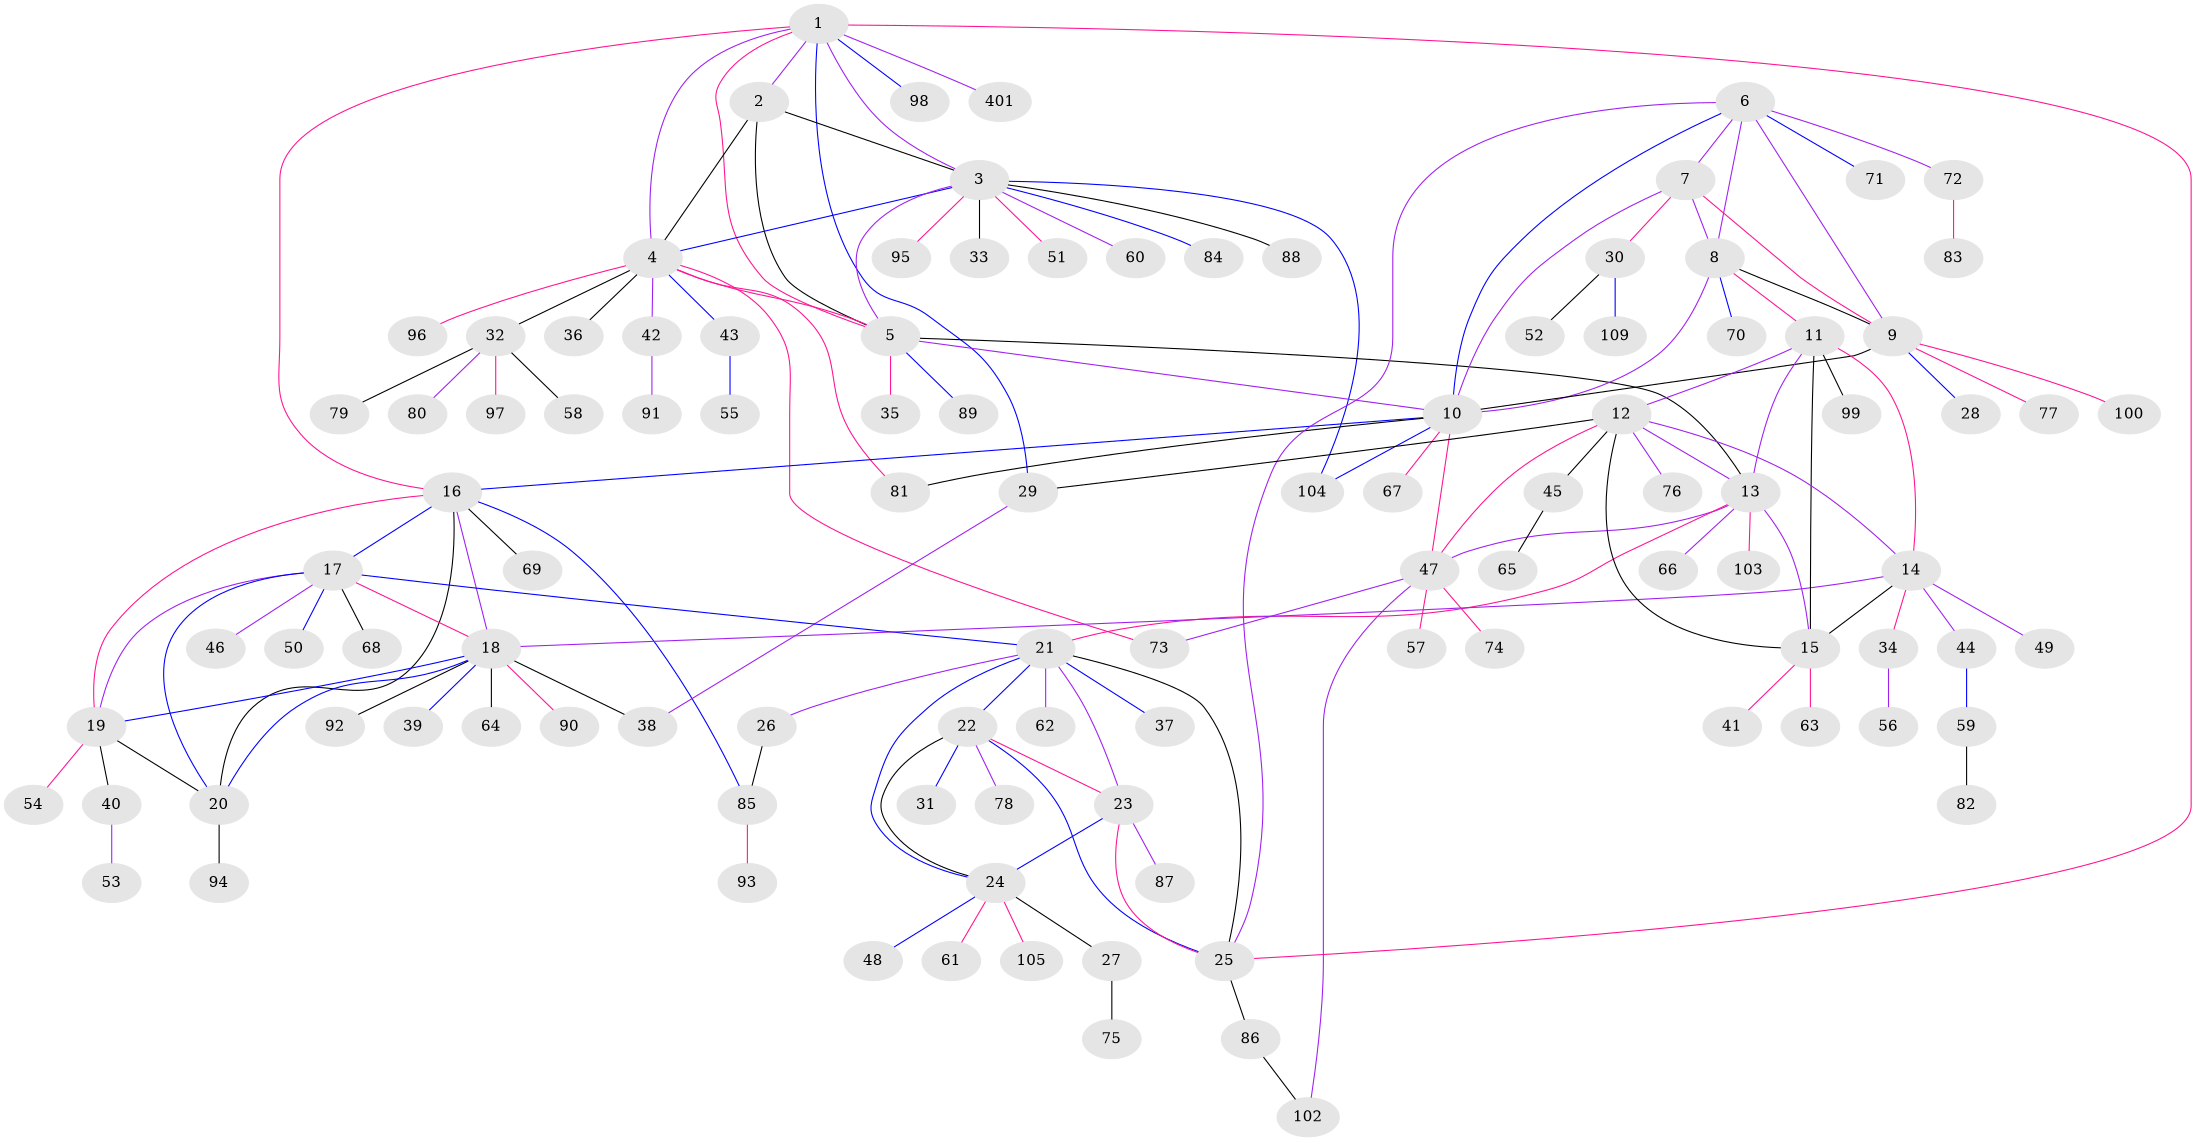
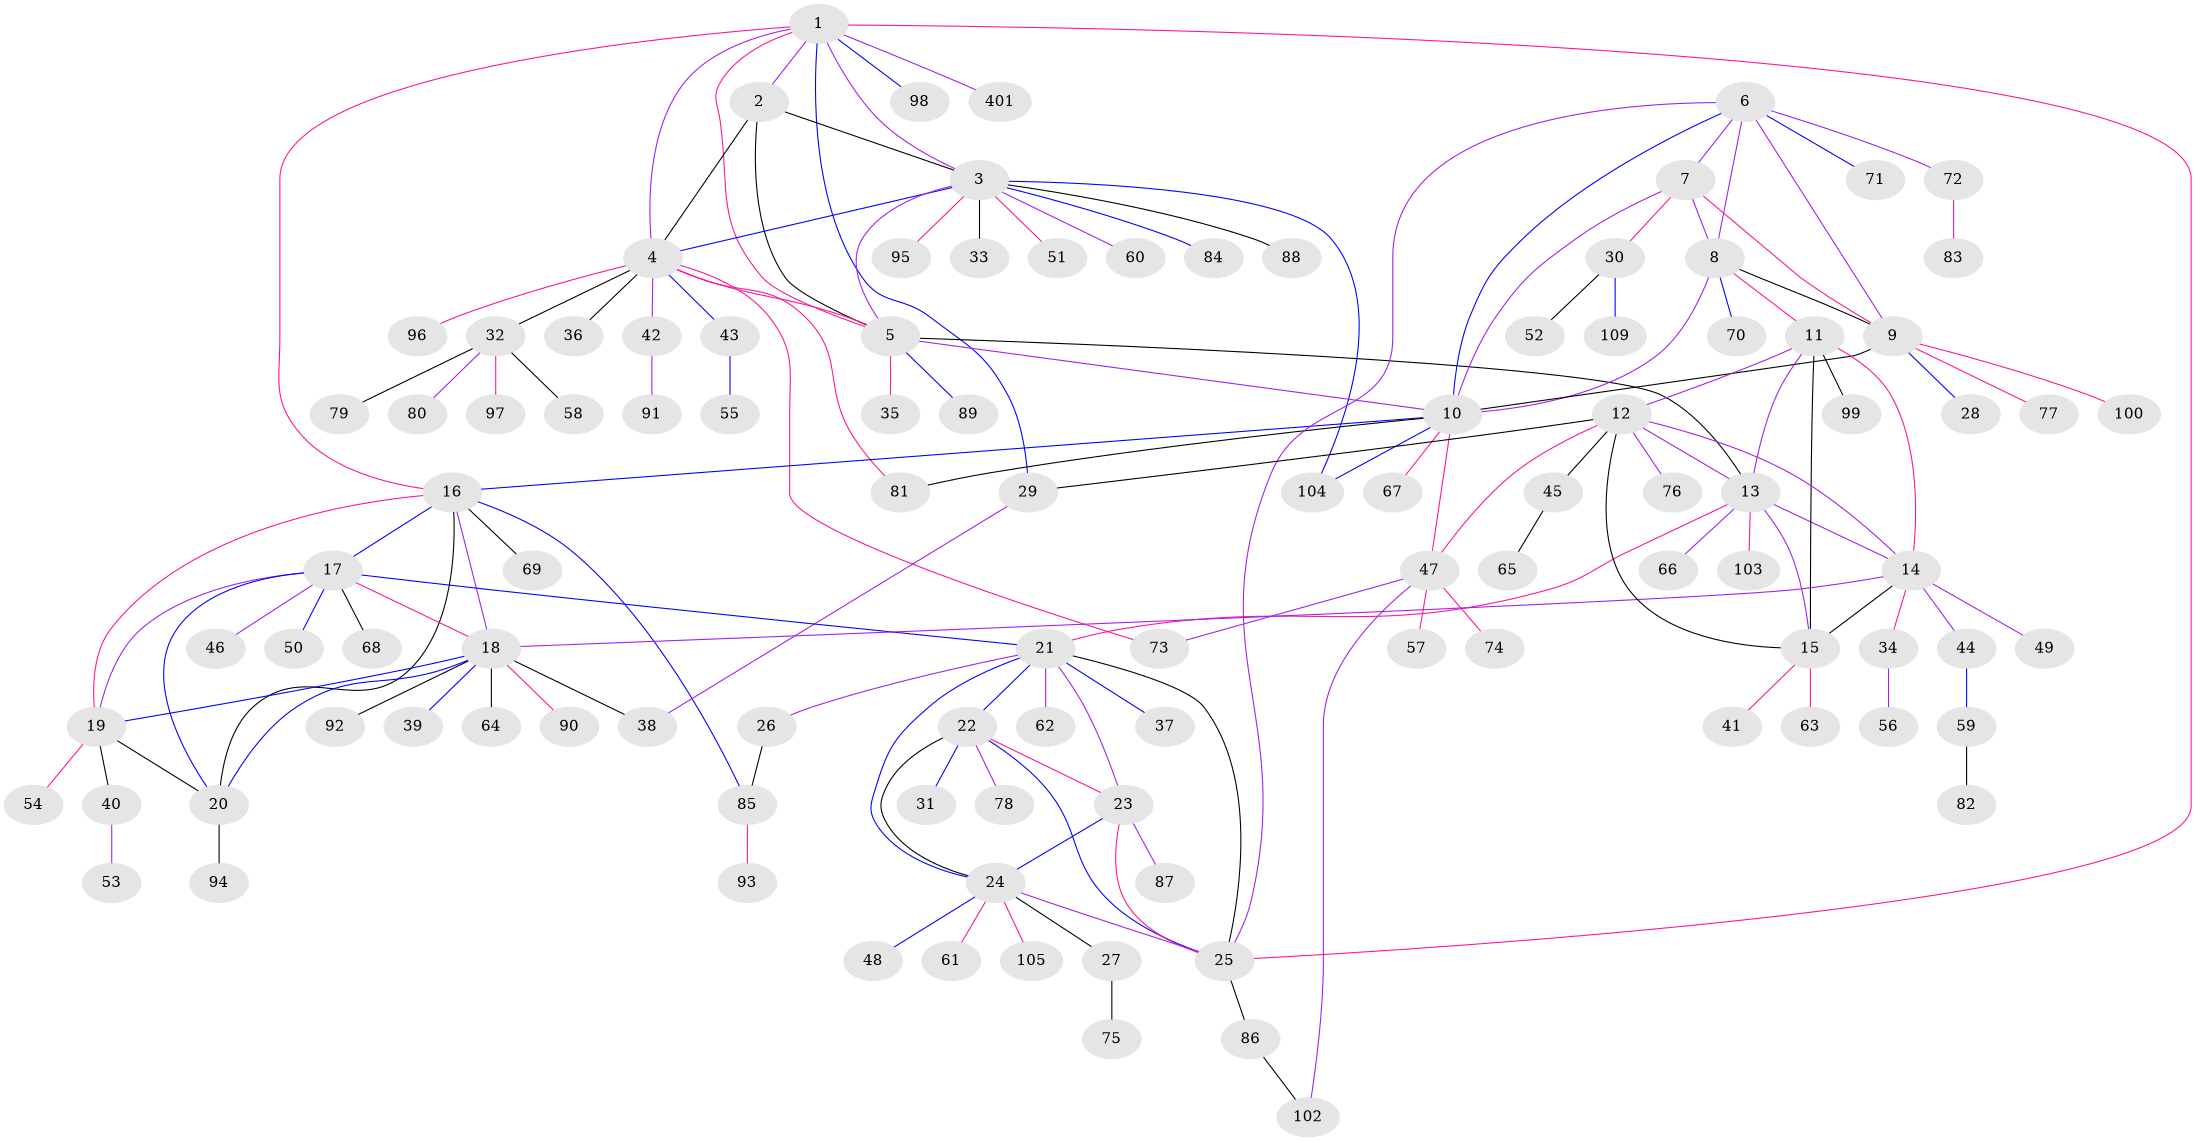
(1590, 532) -> (1831, 532)
none -> (1110, 923)
